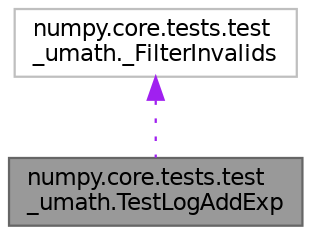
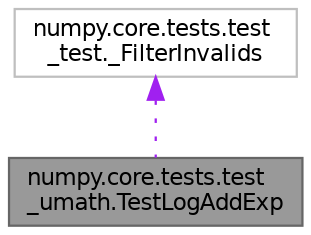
(156, 43) -> (156, 43)
